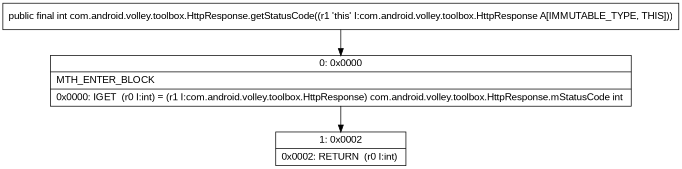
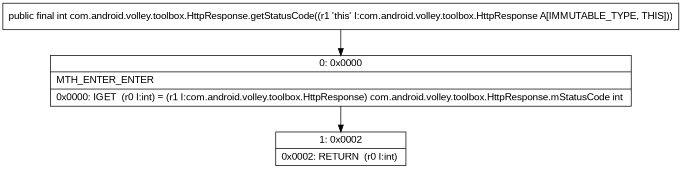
(106, 80) -> (105, 80)
